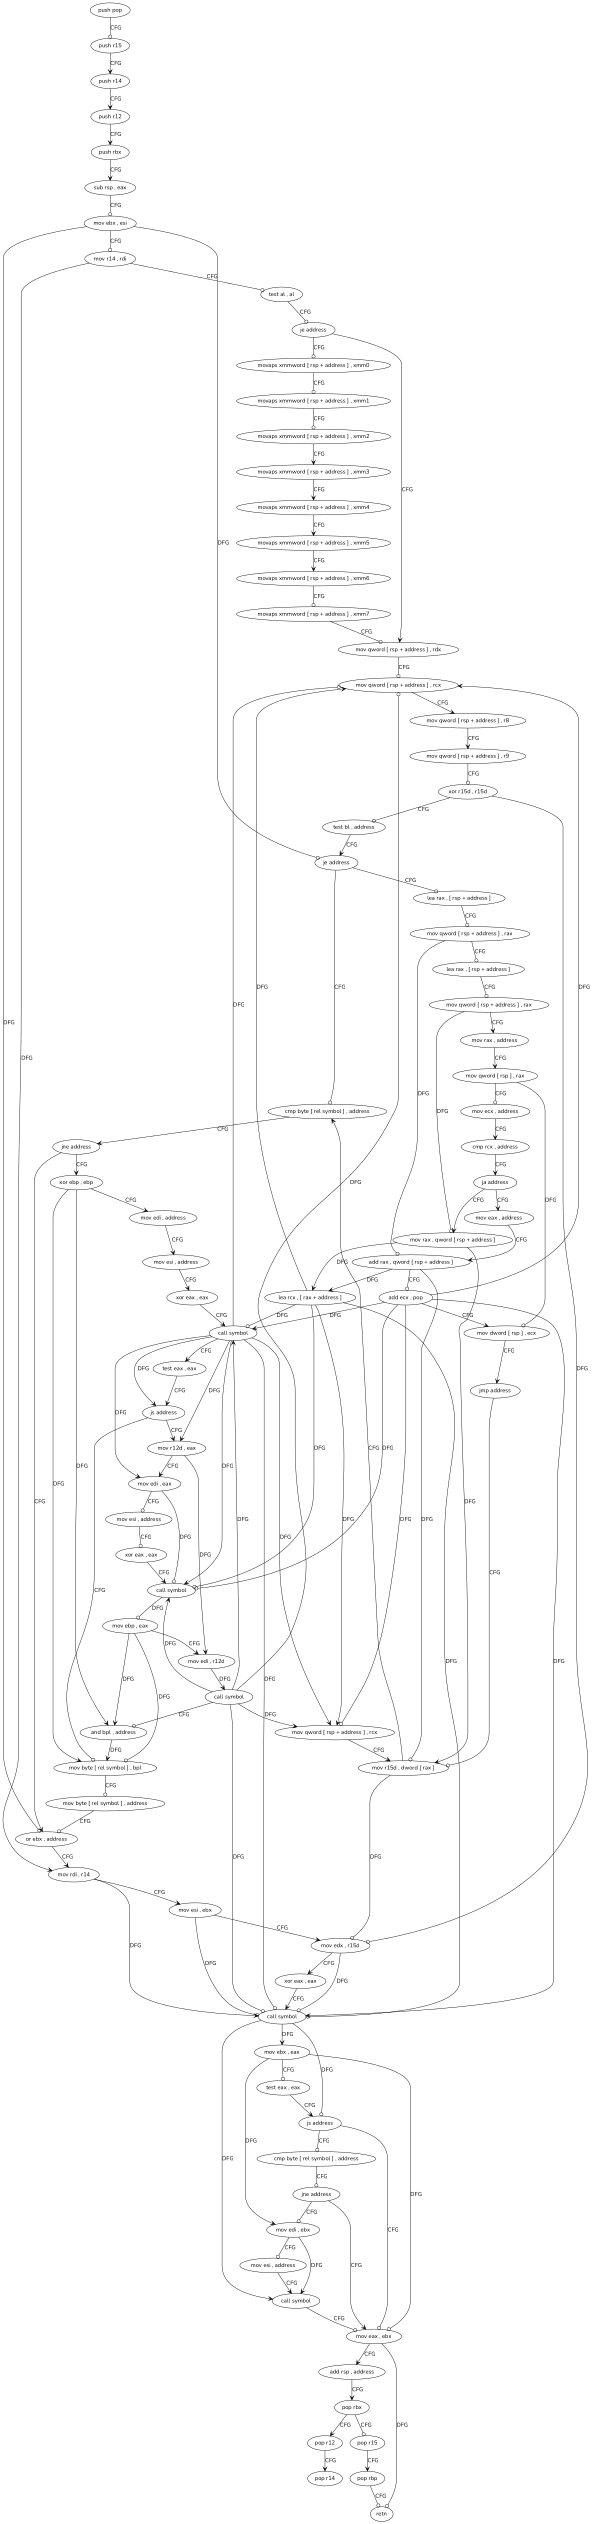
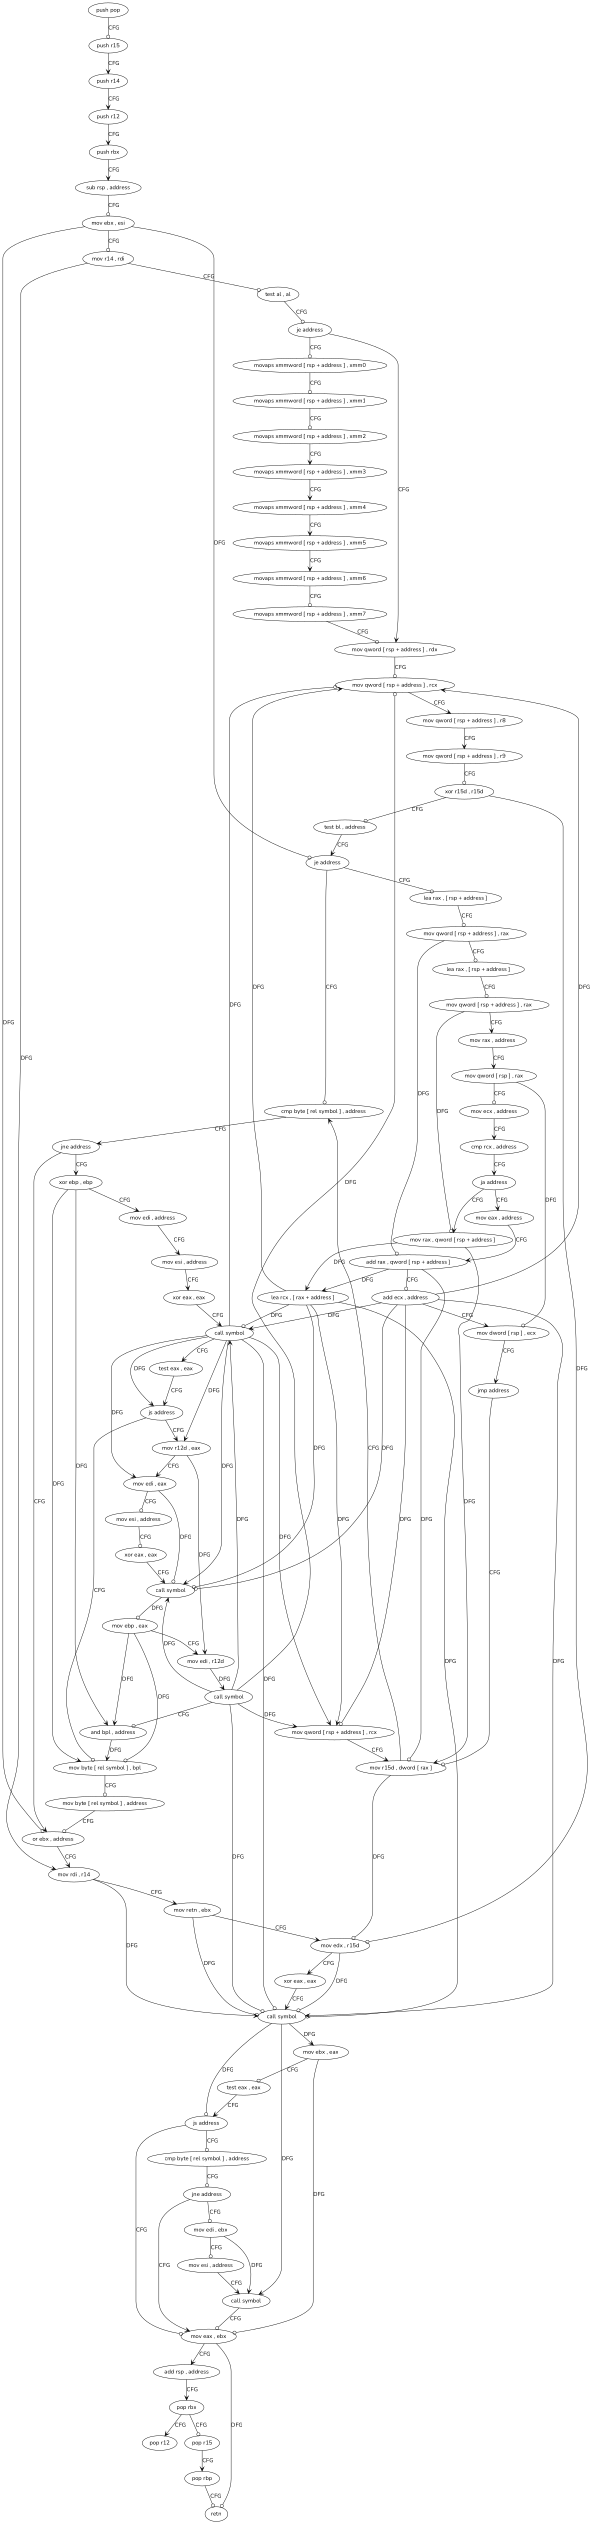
(110, 188) -> (108, 188)
(406, 1298) -> (405, 1298)
(195, 1910) -> (192, 1910)
(245, 2142) -> none
(325, 2479) -> none
